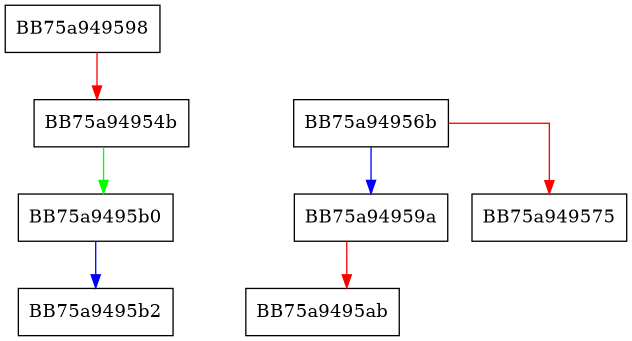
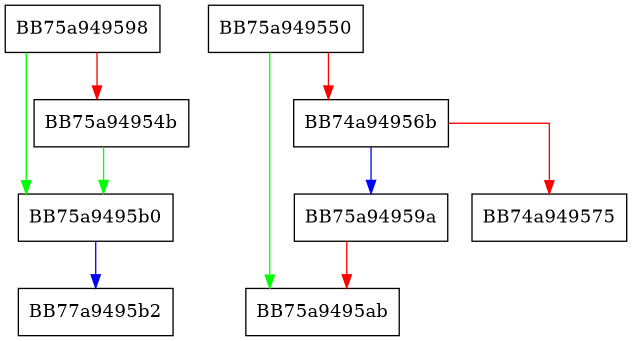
none -> (286, 29)
none -> (26, 117)
(371, 123) -> (371, 123)
(549, 218) -> (549, 218)
(96, 312) -> (96, 312)
